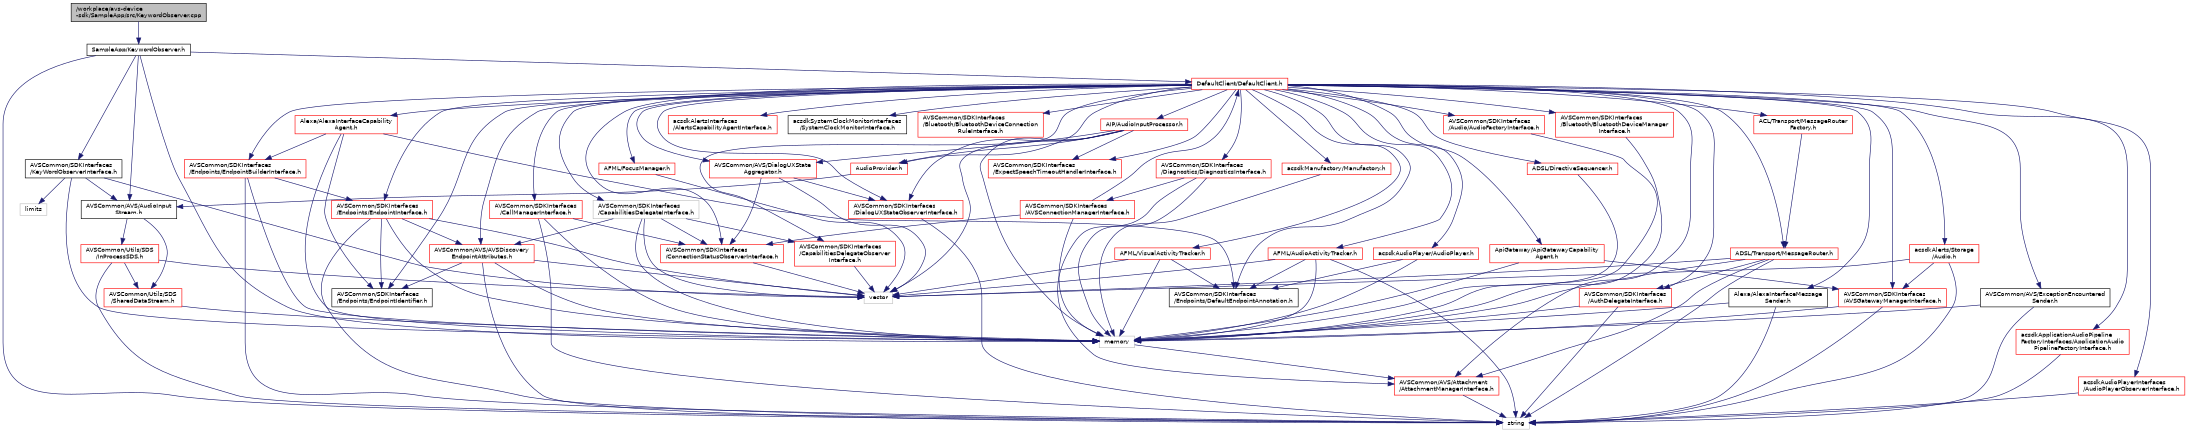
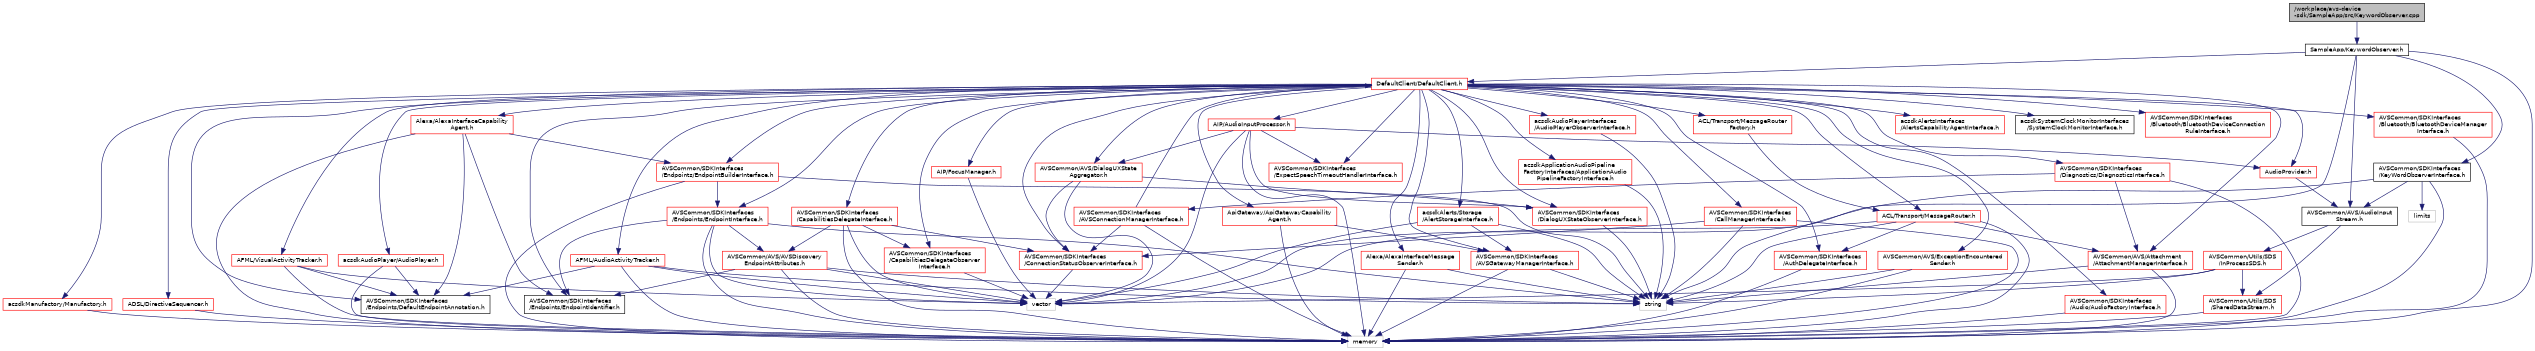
(791, 94) -> none
(637, 169) -> (966, 172)
(646, 210) -> (845, 216)
(1784, 254) -> (1929, 216)
(1944, 254) -> (1458, 216)
(1778, 298) -> (1410, 260)
(2045, 298) -> (1943, 260)
(1571, 360) -> none
(1261, 361) -> (1808, 339)
